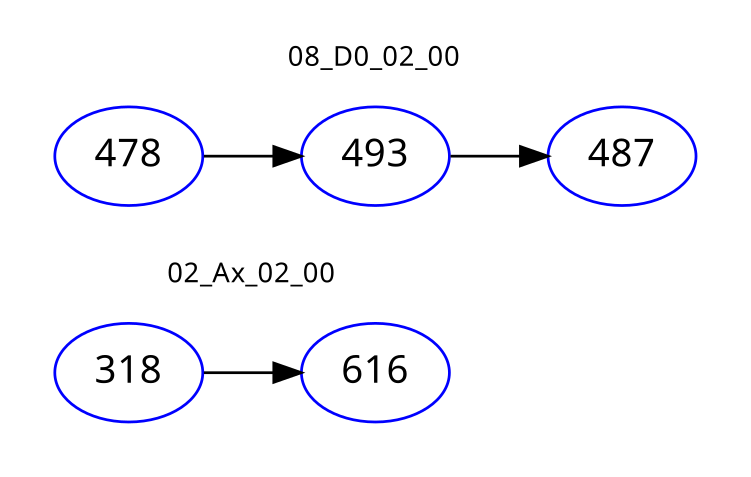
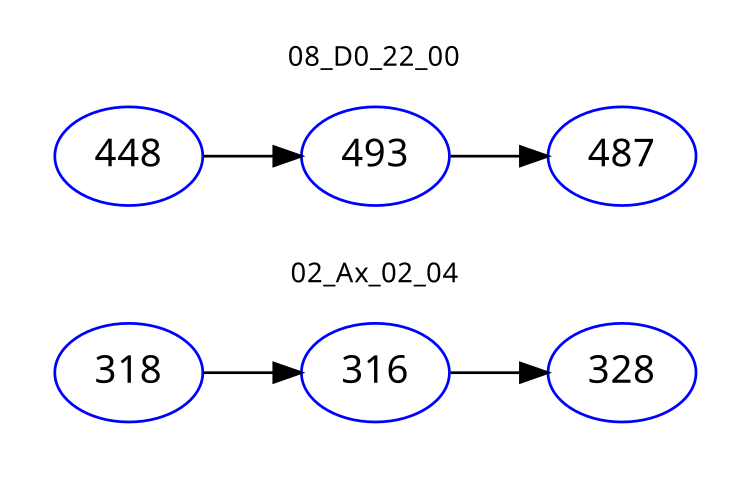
(375, 59) -> (375, 59)
(129, 156) -> (129, 156)
(252, 275) -> (375, 275)
(375, 373) -> (375, 373)
none -> (622, 373)
